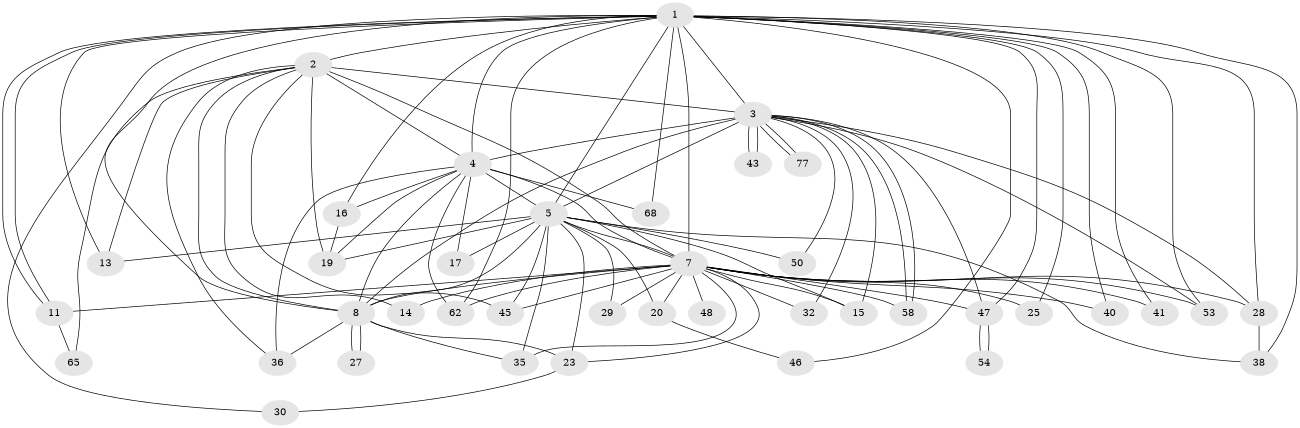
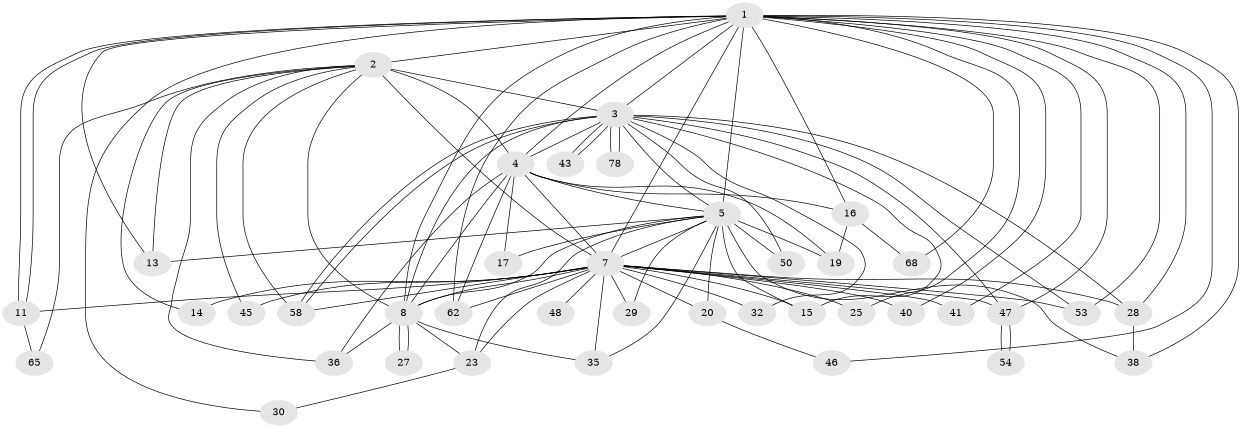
(803, 164) -> (615, 164)
(312, 165) -> (243, 161)
(558, 188) -> (881, 239)
(534, 266) -> none
